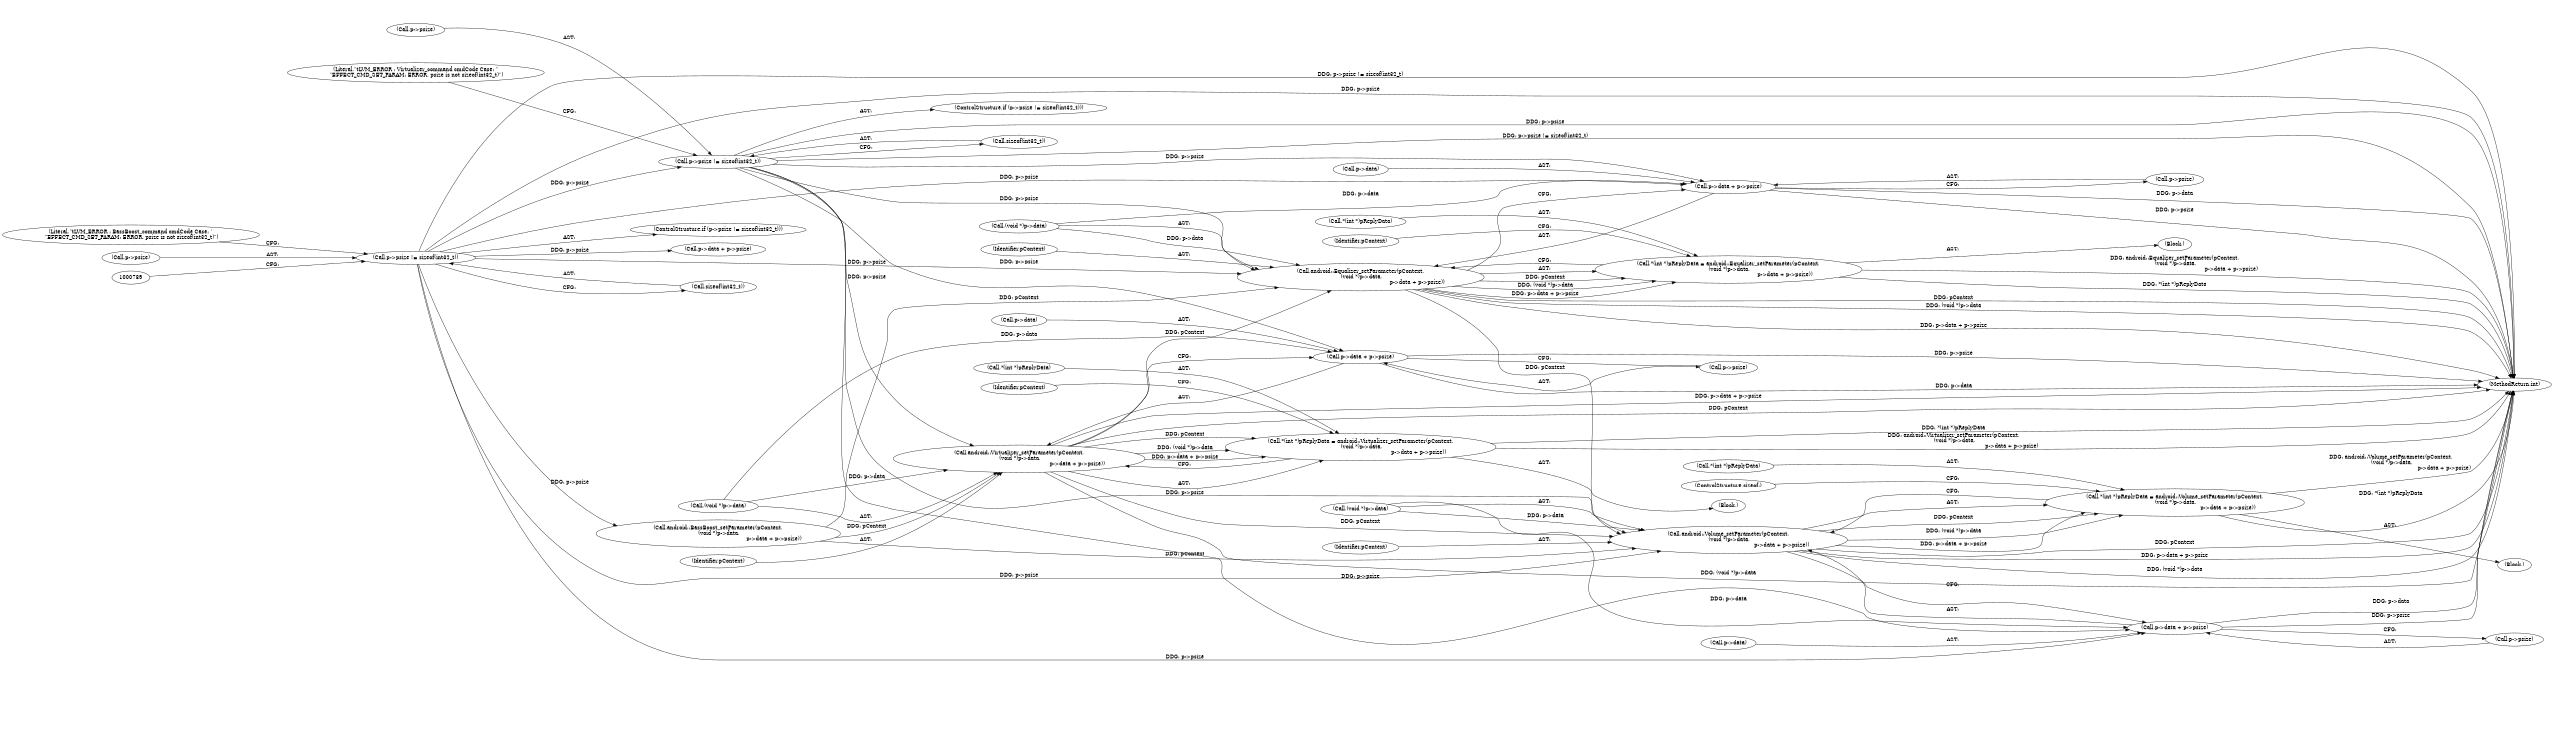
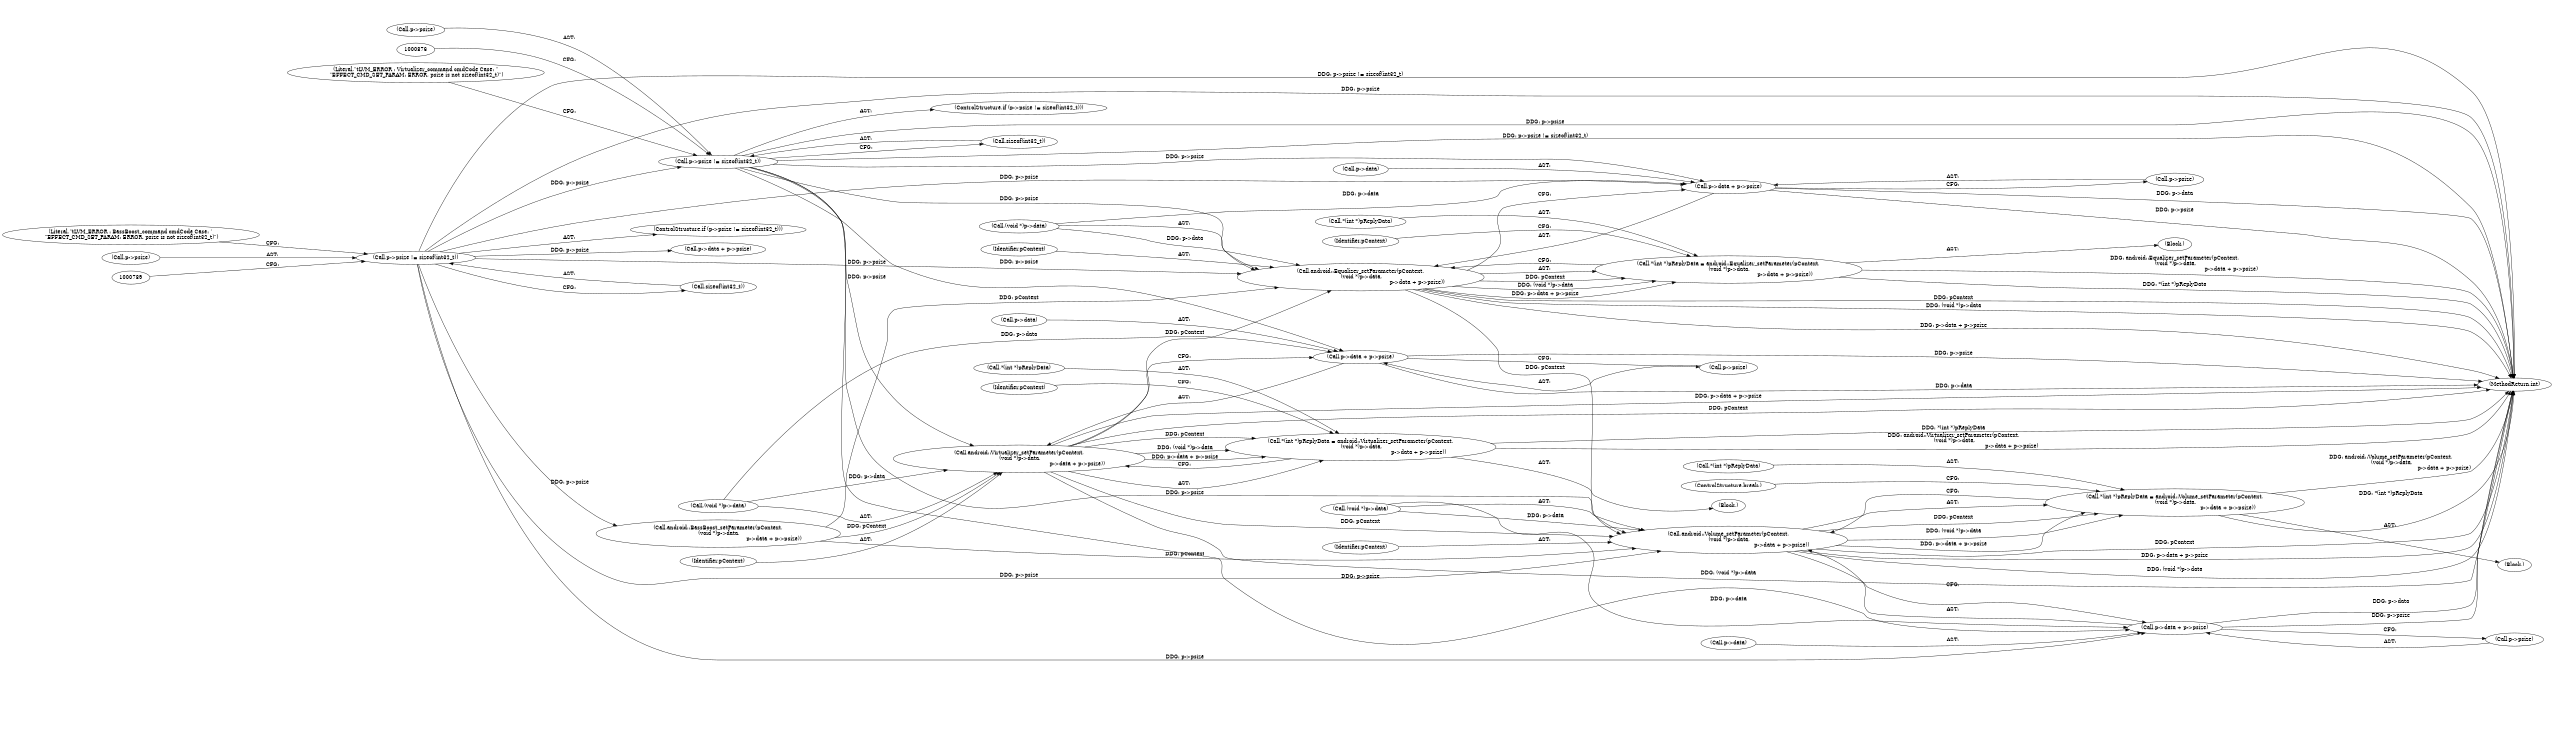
none -> (416, 50)
(1729, 486) -> (1729, 486)
